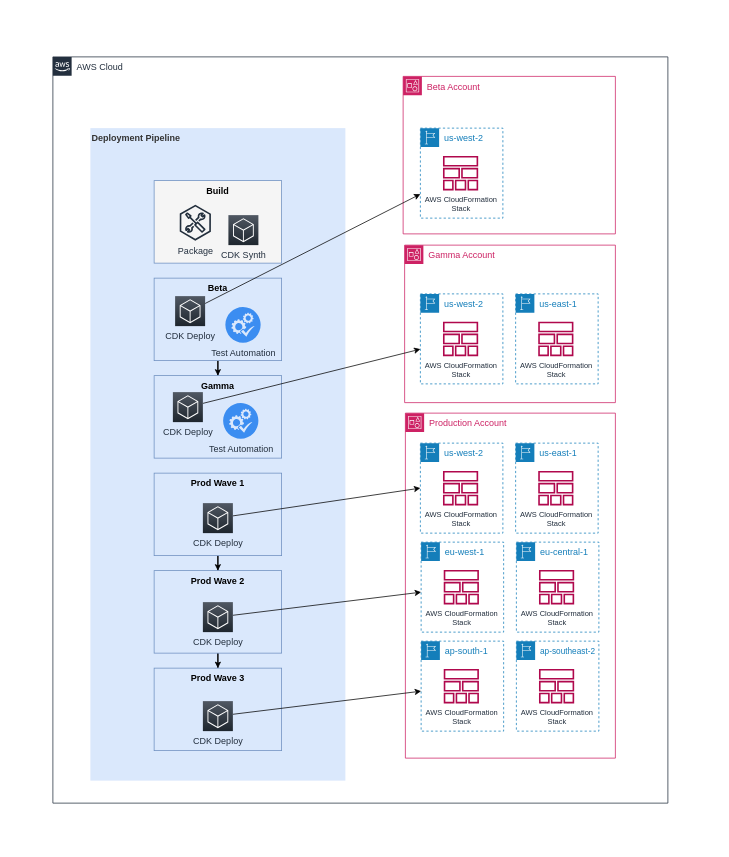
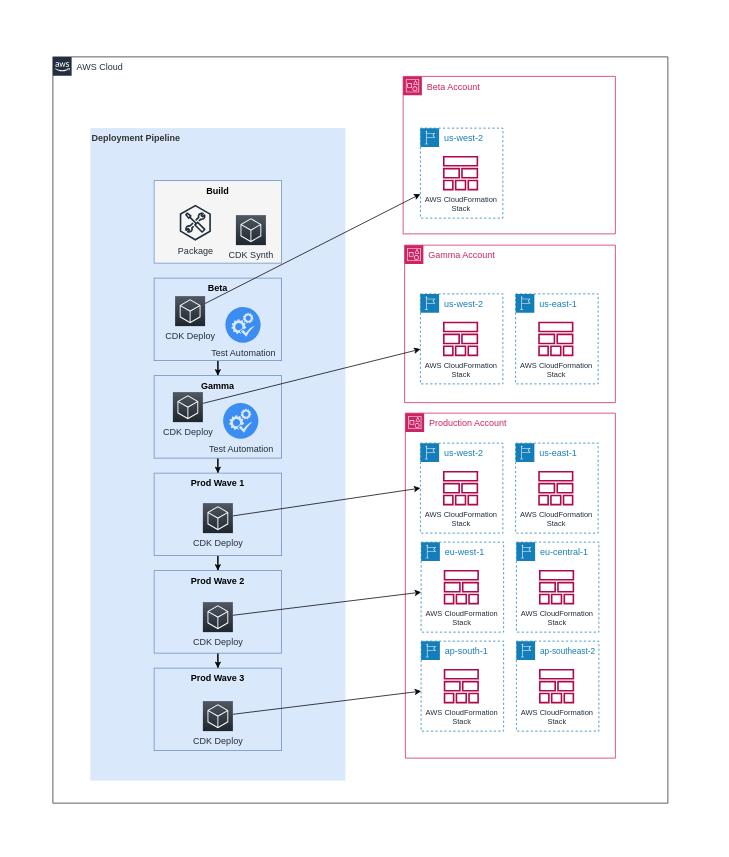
(243, 230) -> (251, 230)
none -> (218, 468)
